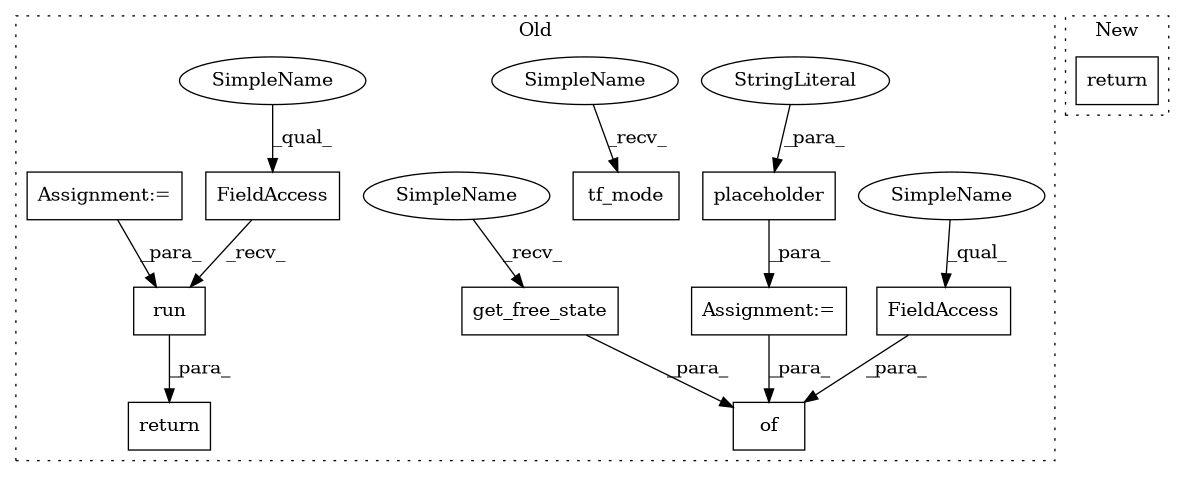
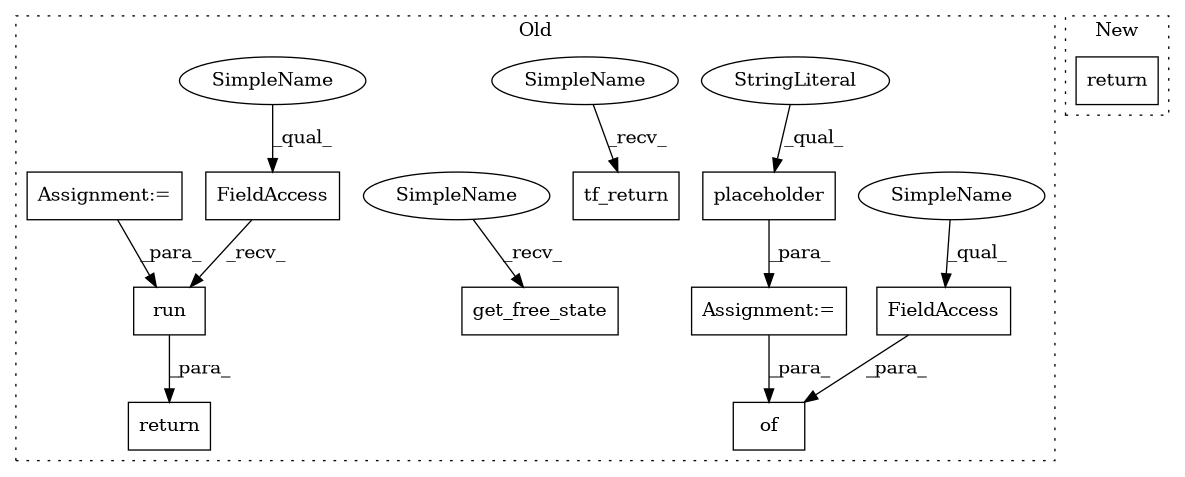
(814, 138) -> (814, 138)
(626, 196) -> (626, 196)
(654, 368) -> none
